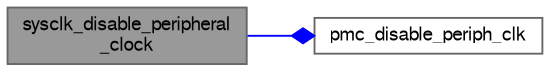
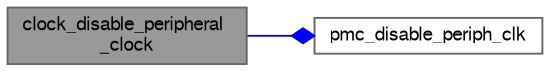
(127, 36) -> (127, 36)
